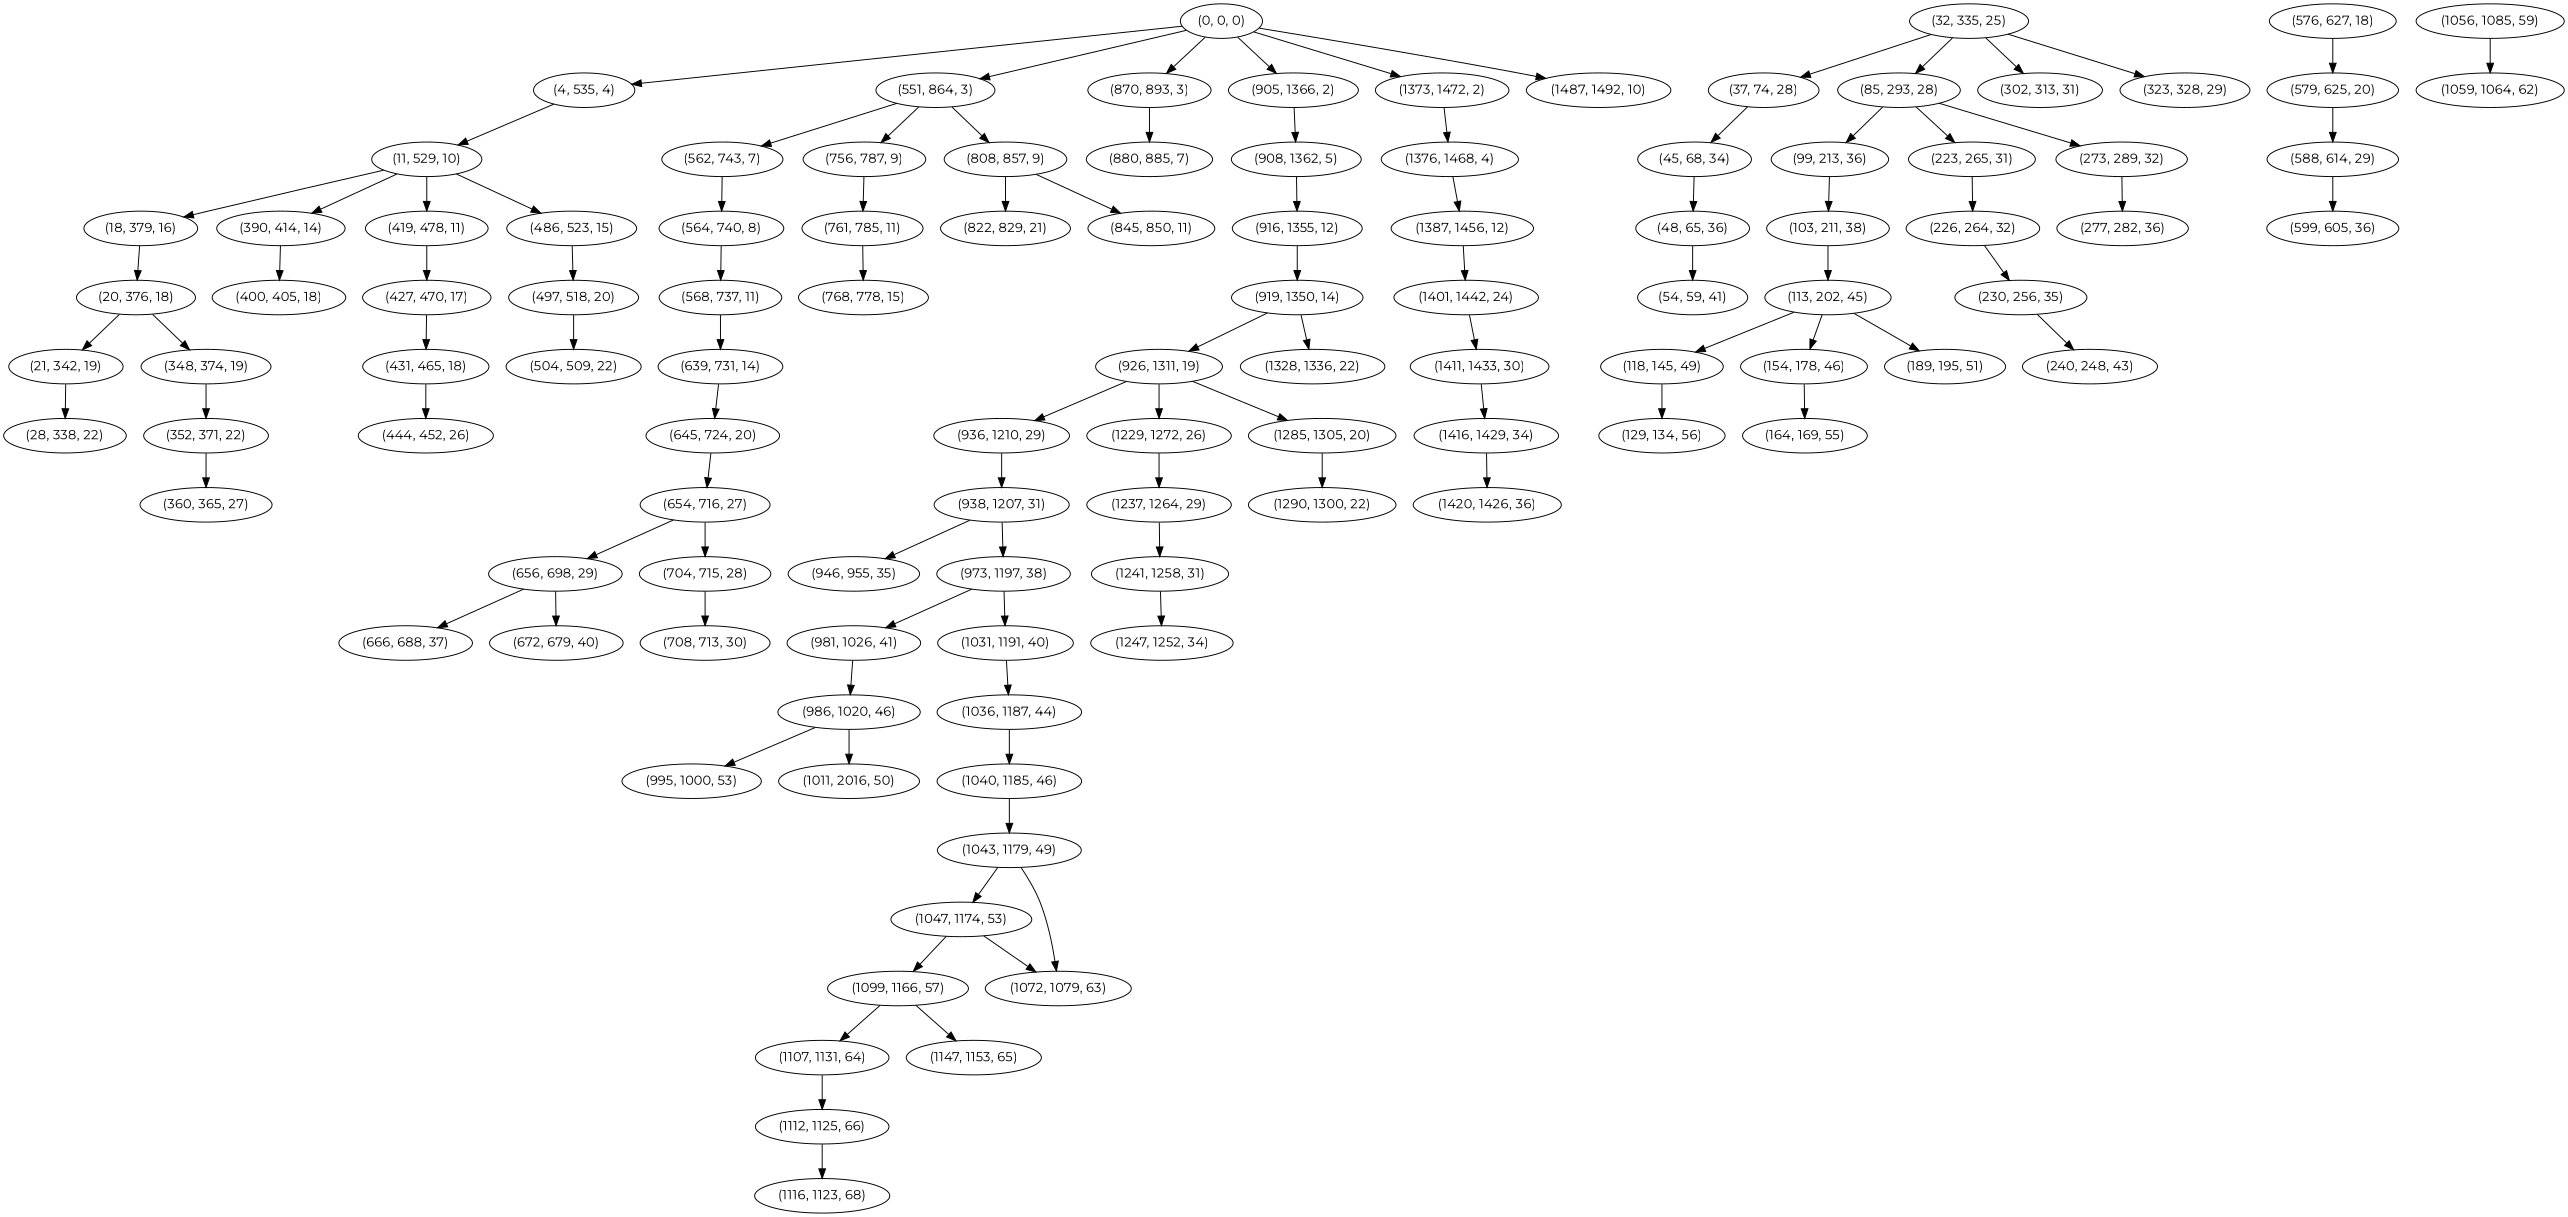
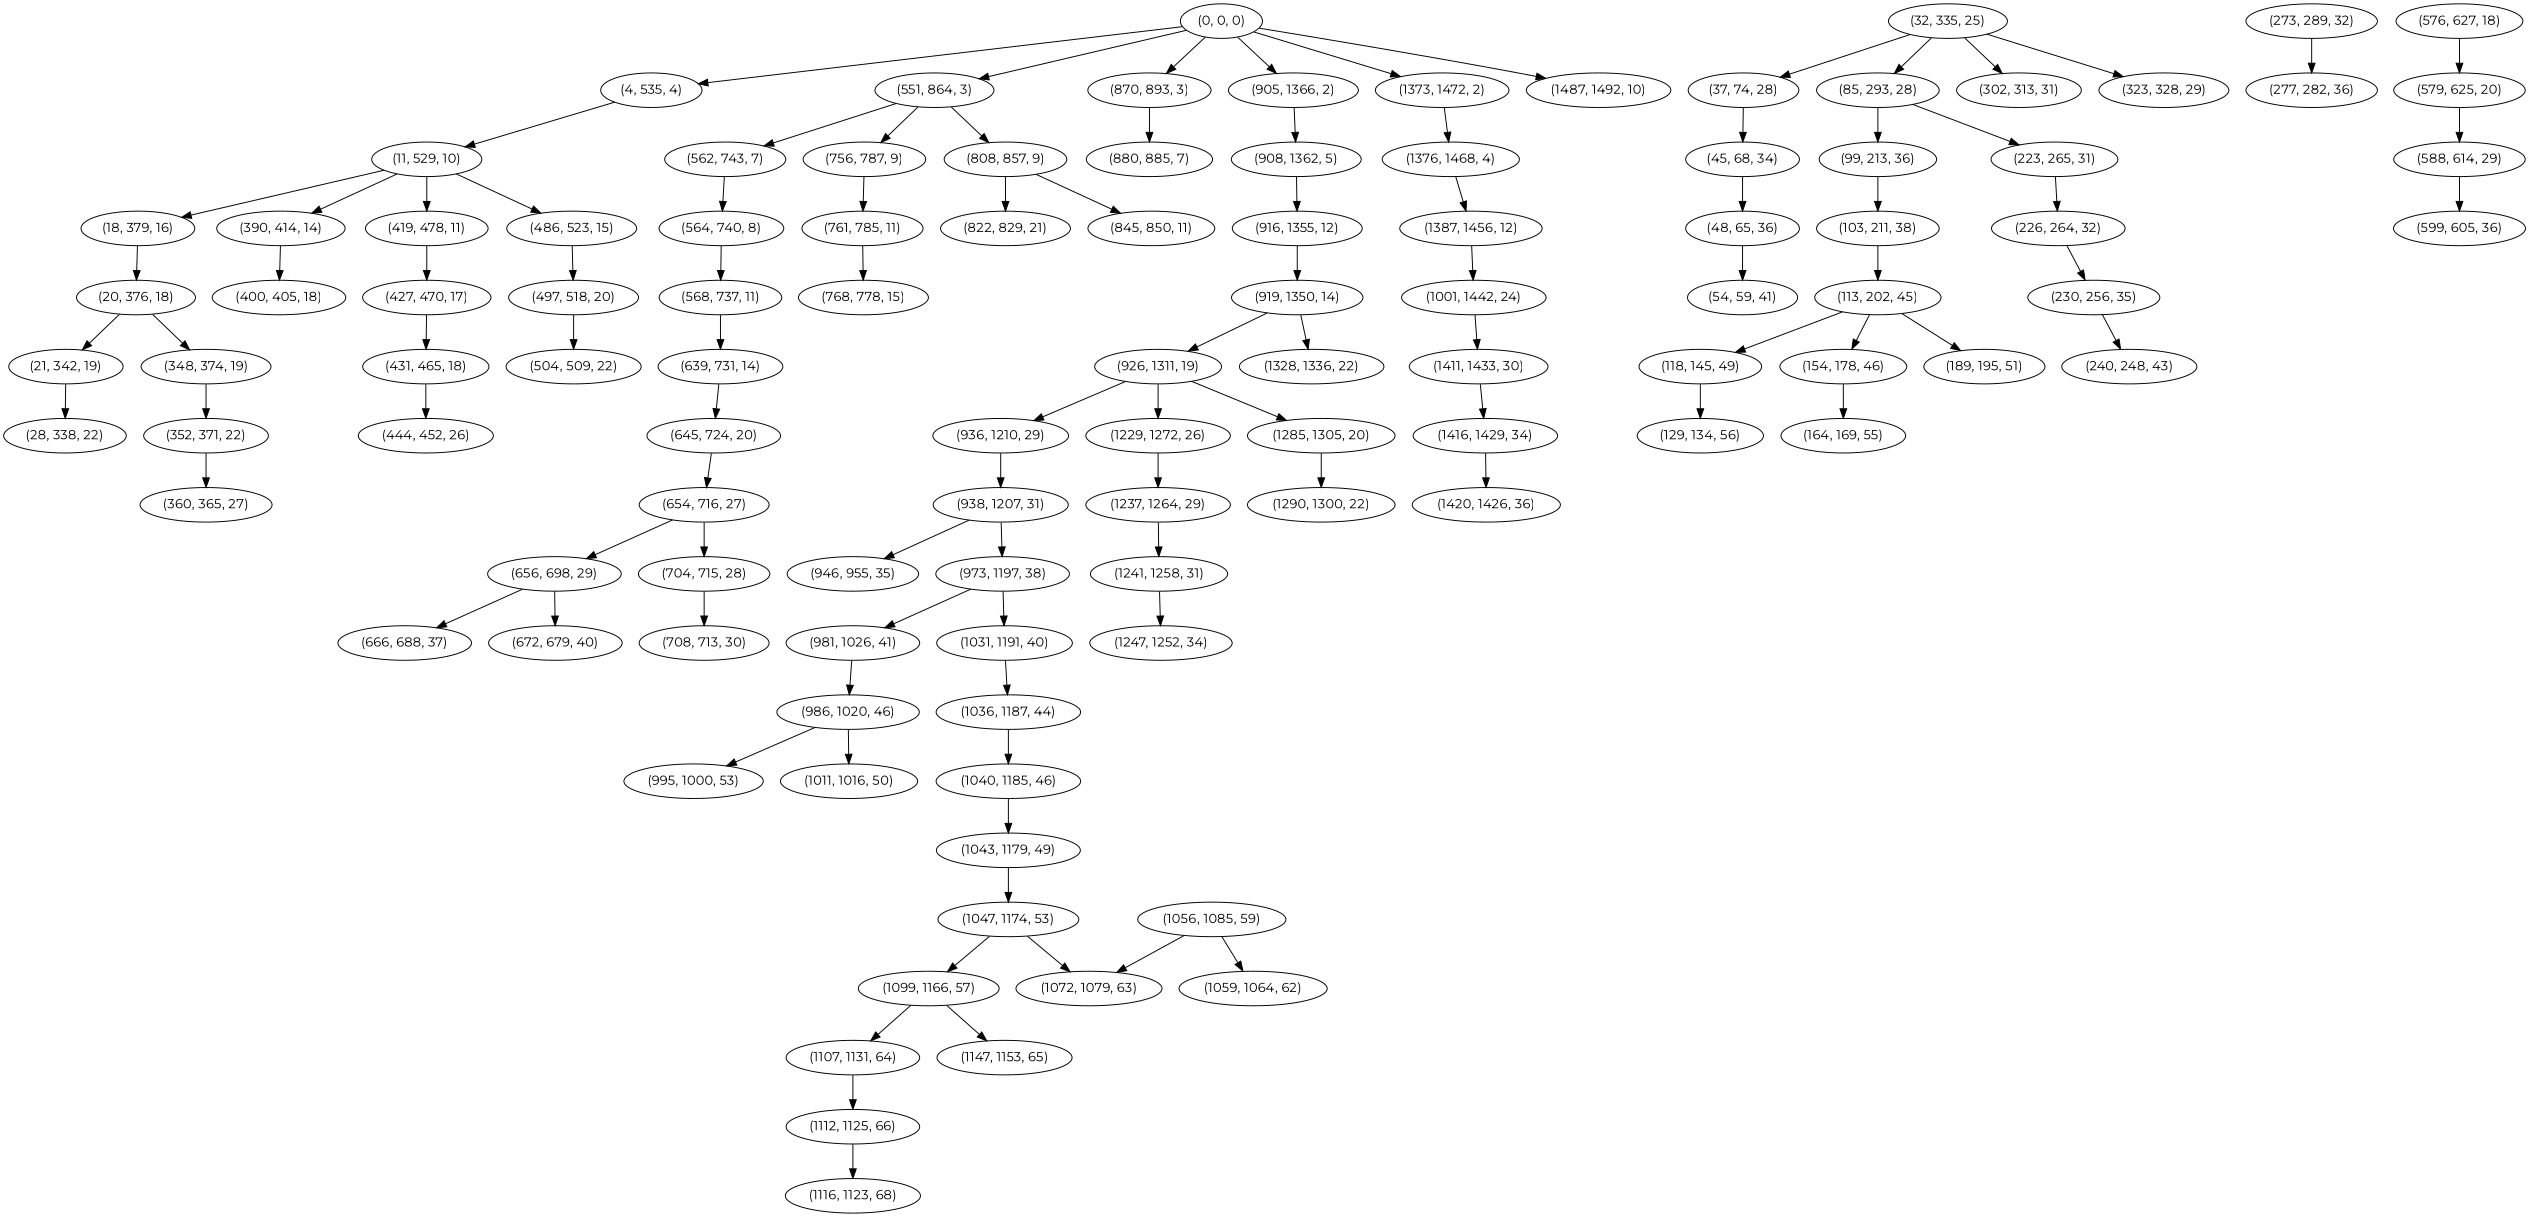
(2005, 123) -> none
(1466, 298) -> (1474, 298)
(849, 781) -> (849, 781)
(1044, 912) -> (1155, 952)
